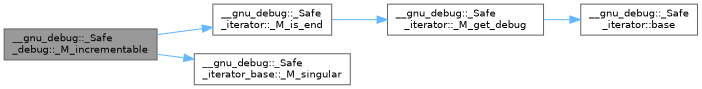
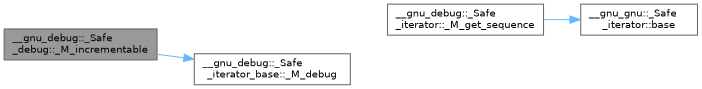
(272, 20) -> none
(466, 20) -> (466, 20)
(639, 20) -> (639, 20)
(272, 69) -> (272, 69)
